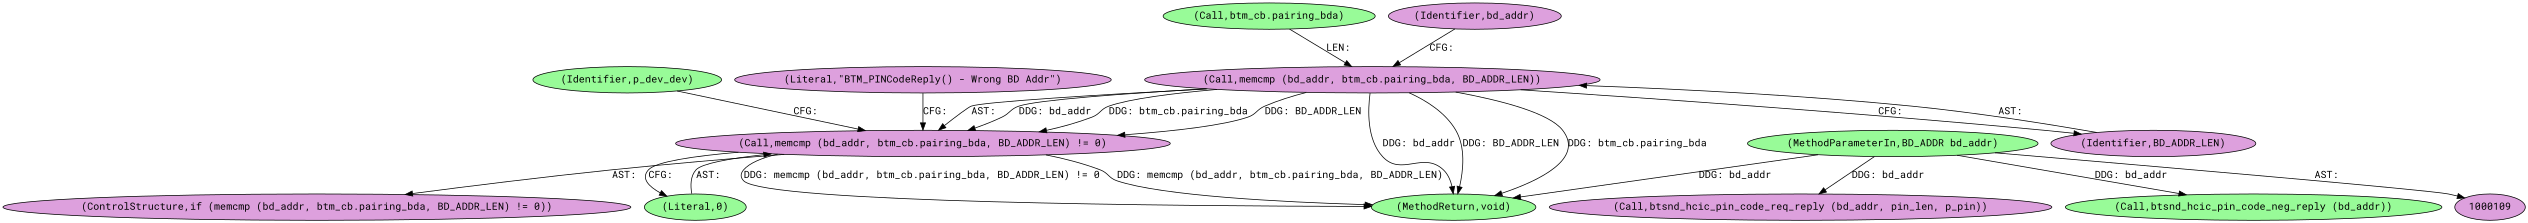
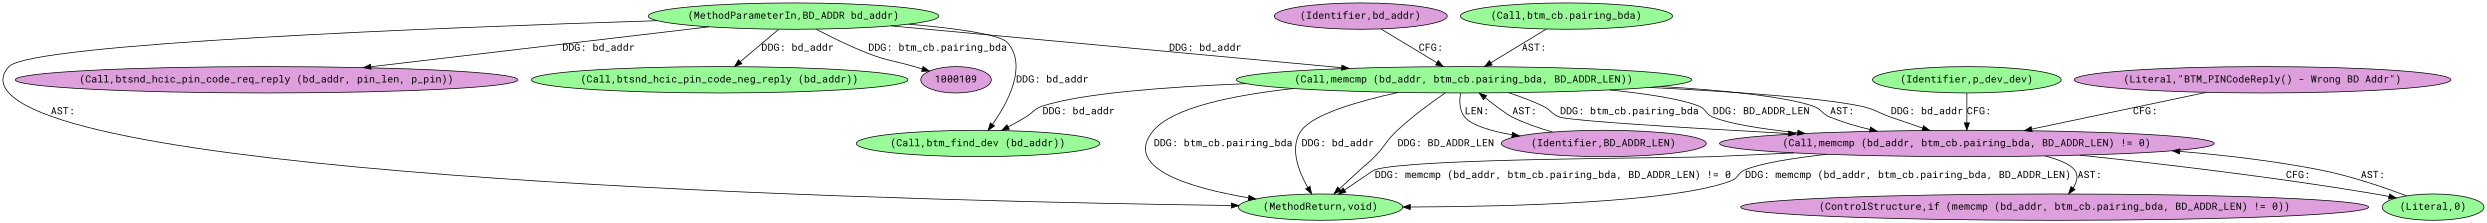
none -> (1116, 47)
(1342, 48) -> (1537, 48)
(1372, 80) -> (1464, 80)
(1894, 112) -> (1480, 112)
none -> (978, 143)
(1735, 175) -> (66, 112)
(2330, 175) -> (938, 48)
